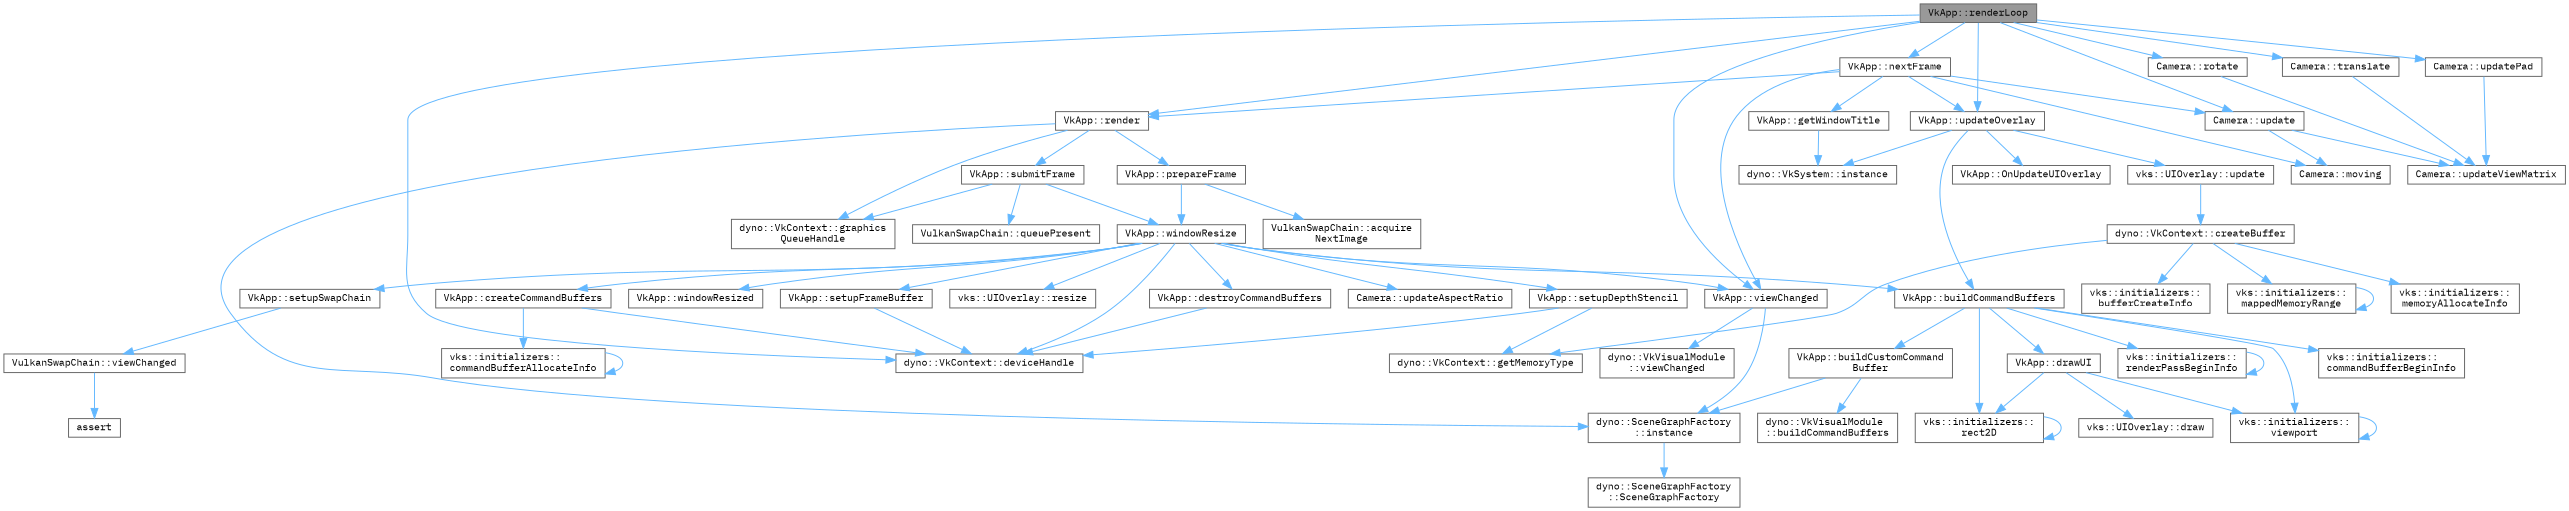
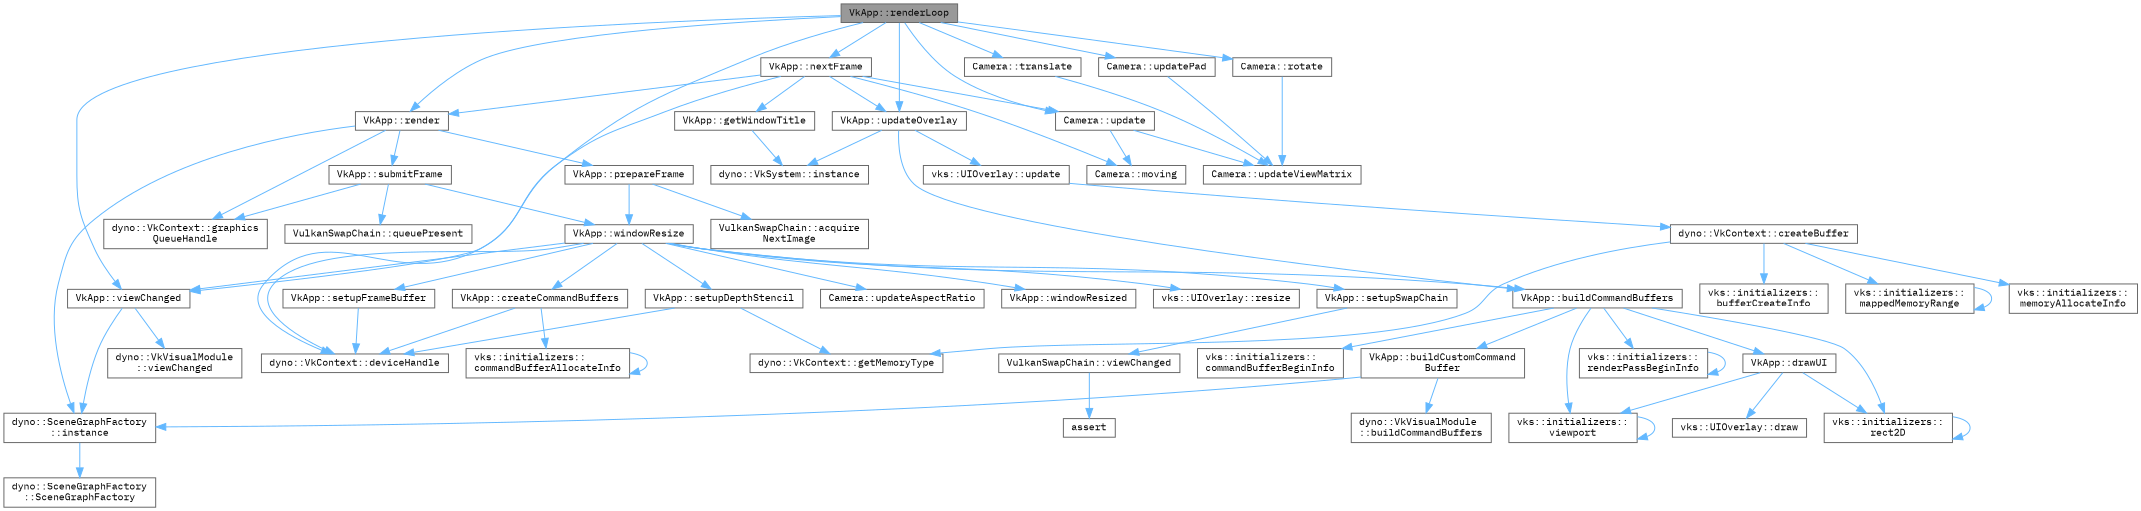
(2031, 175) -> none
(1240, 299) -> none
